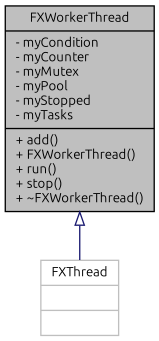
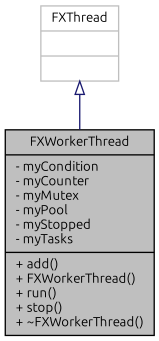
(80, 243) -> (80, 112)
